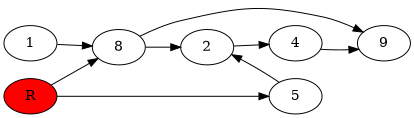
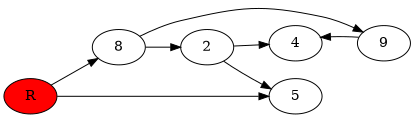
(30, 43) -> none
(335, 50) -> (345, 37)
(260, 70) -> (243, 73)
